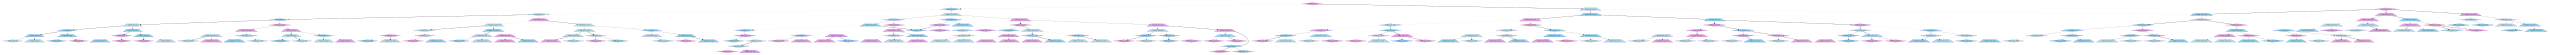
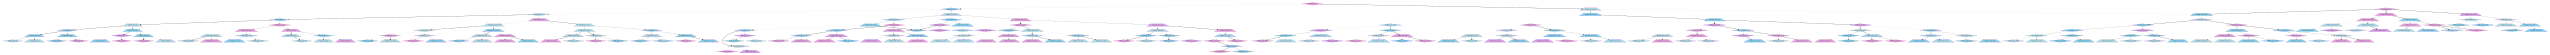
(1531, 20) -> none
none -> (2260, 28)
none -> (836, 30)
(1247, 38) -> (1222, 43)
(280, 41) -> none
none -> (640, 41)
(1732, 41) -> none
none -> (2037, 41)
(748, 43) -> (725, 37)
